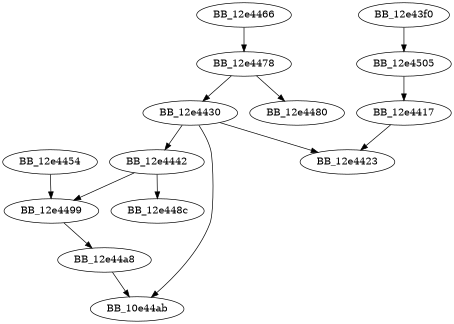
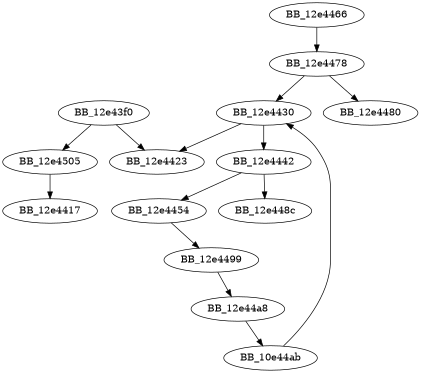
(378, 135) -> (128, 135)
(107, 185) -> (214, 185)
(211, 217) -> (330, 237)
